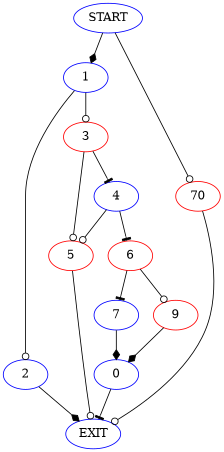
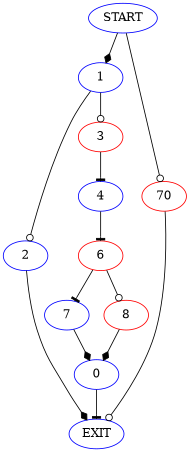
(71, 256) -> none
(176, 315) -> (126, 315)
